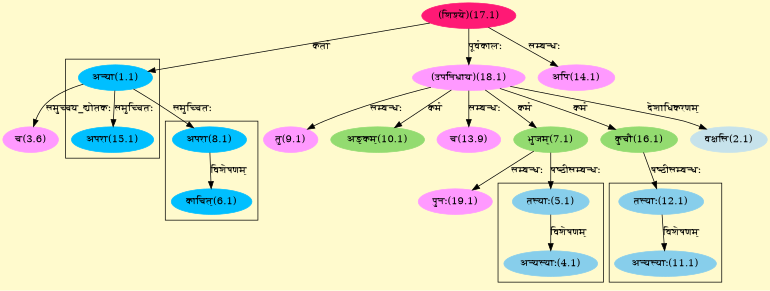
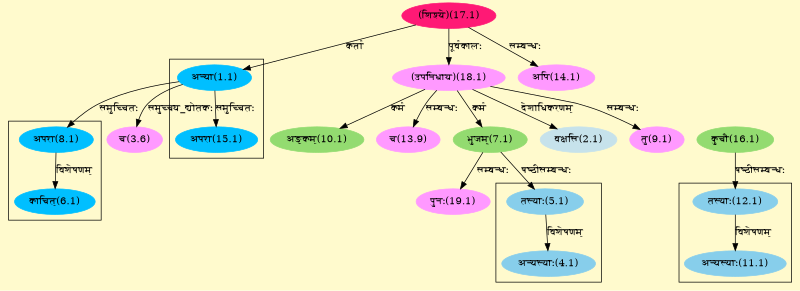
(555, 107) -> none
